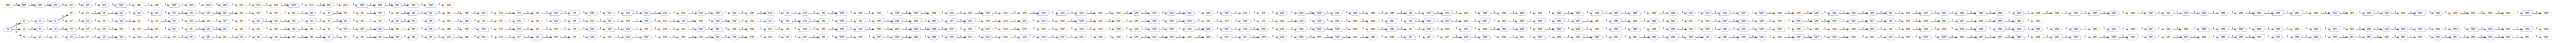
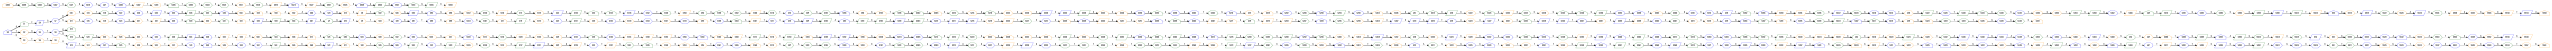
(431, 5) -> (432, 5)
(79, 29) -> (62, 35)
(1834, 37) -> (1838, 45)
